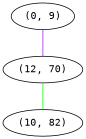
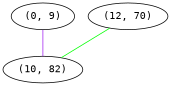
(43, 43) -> (43, 43)
